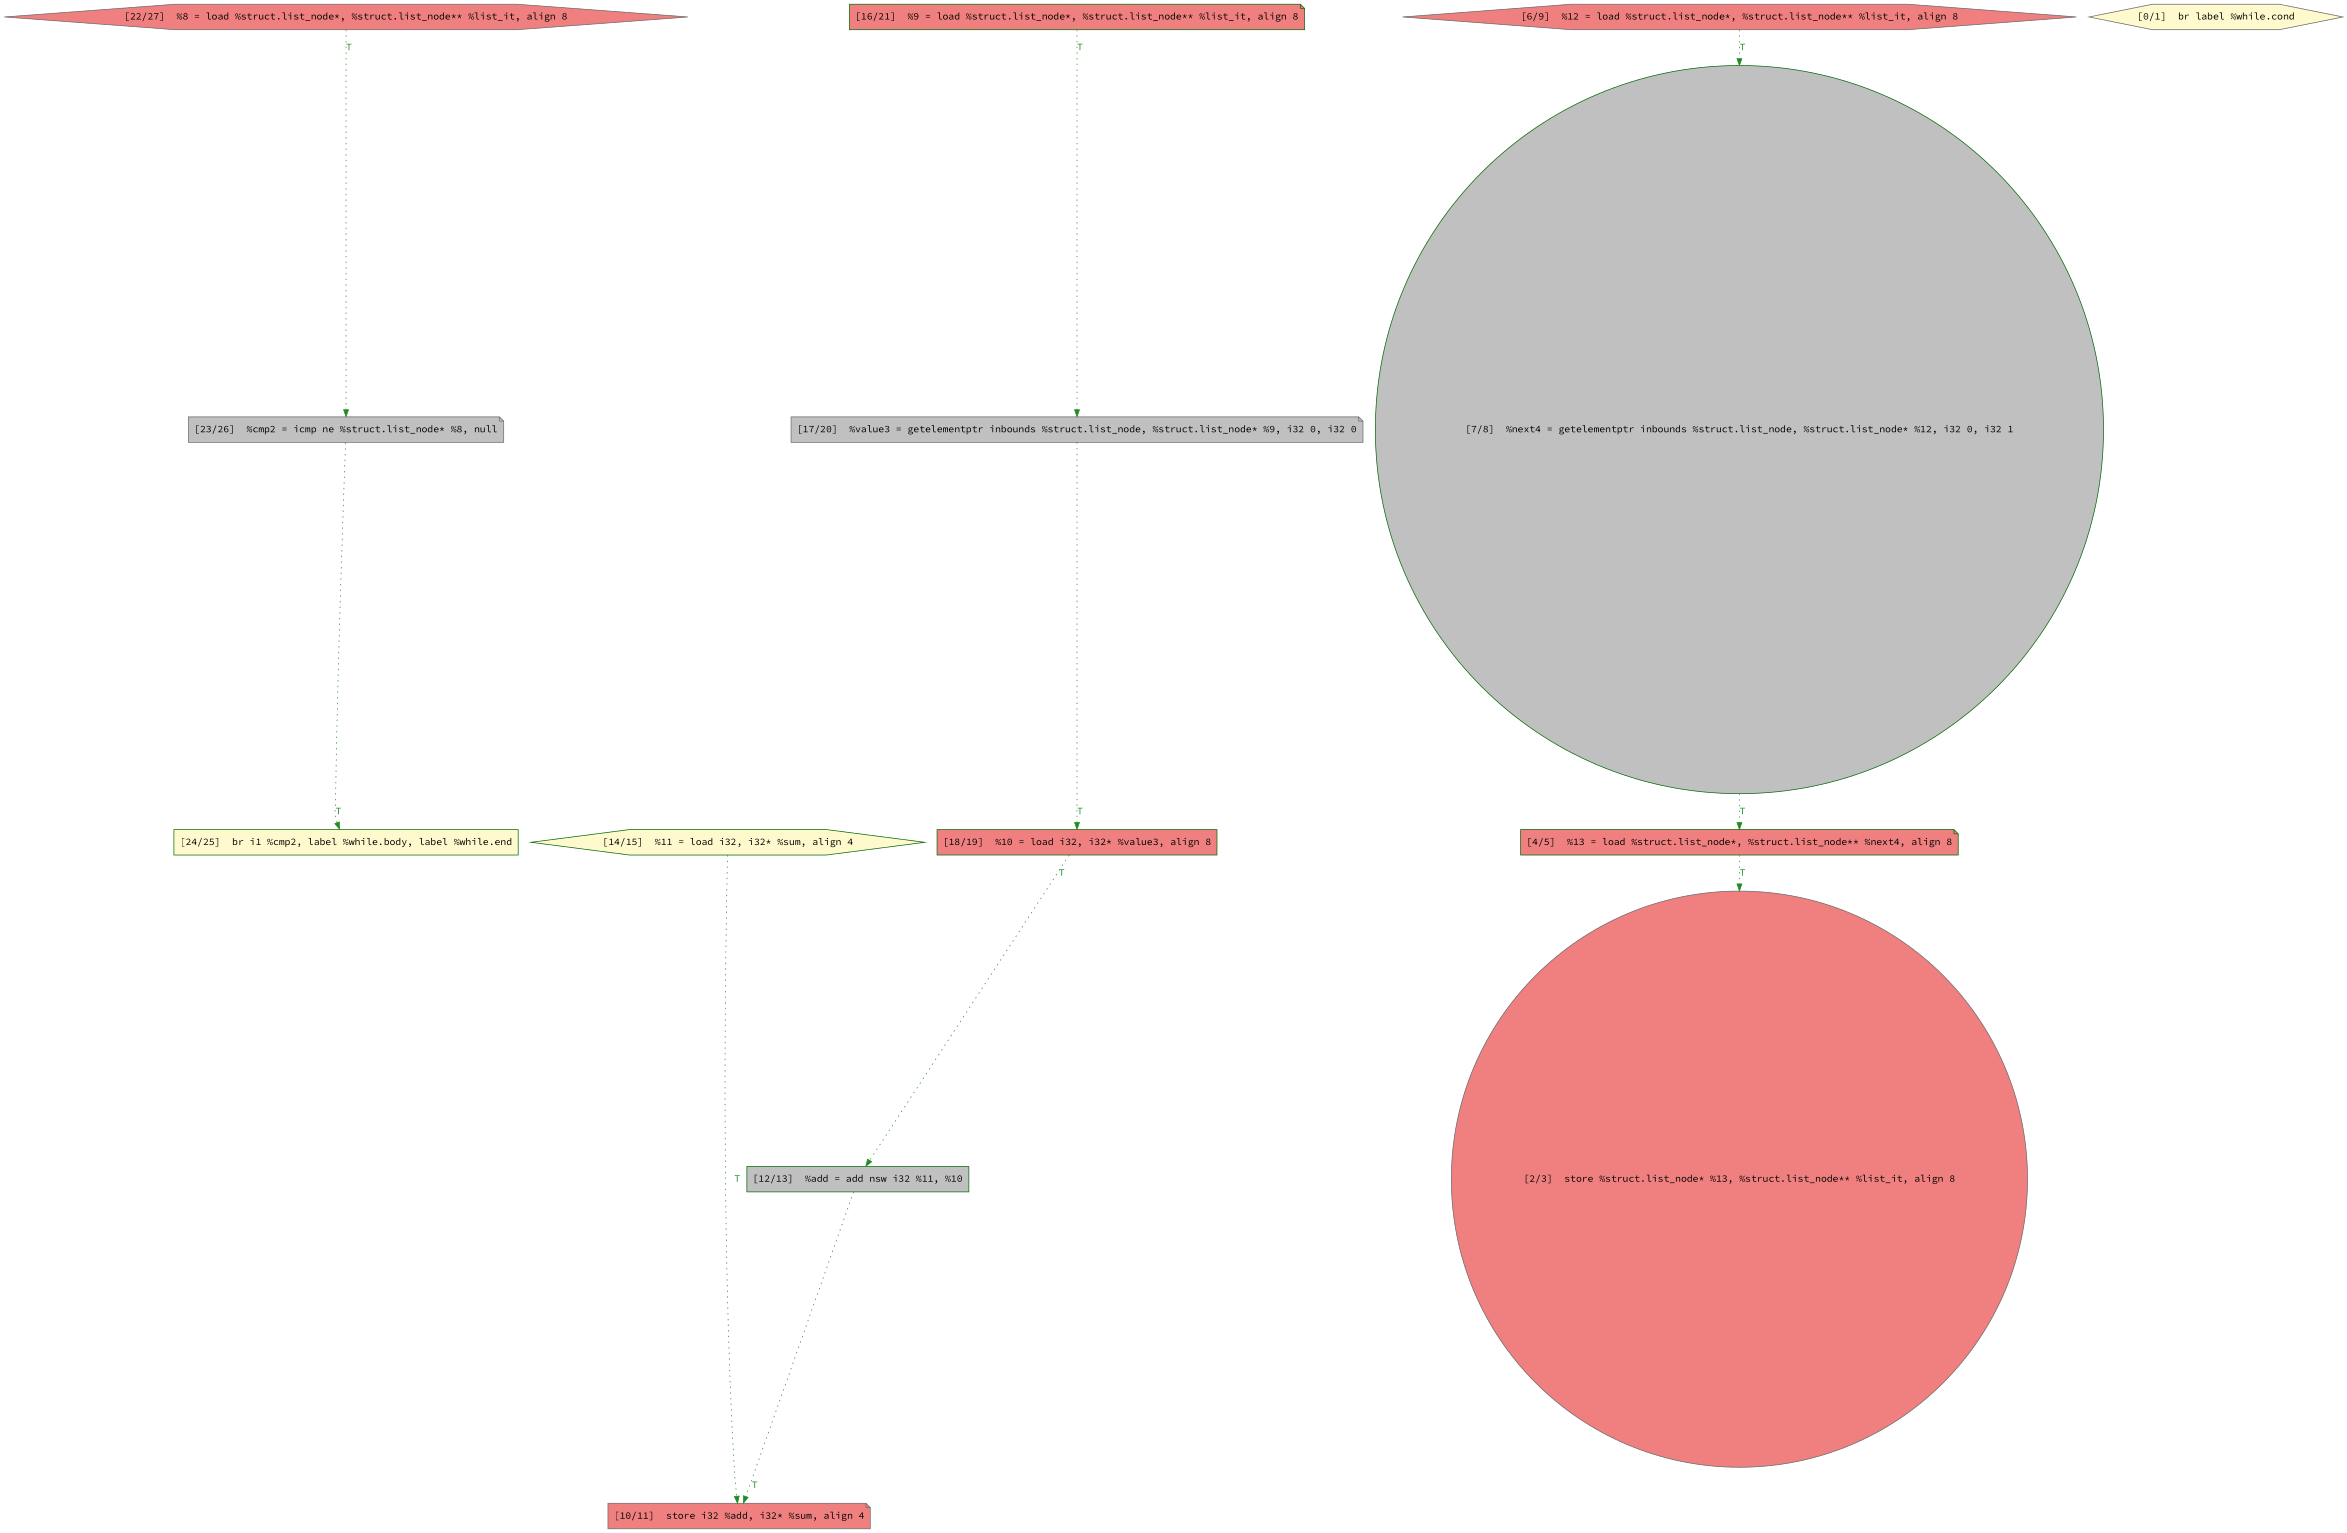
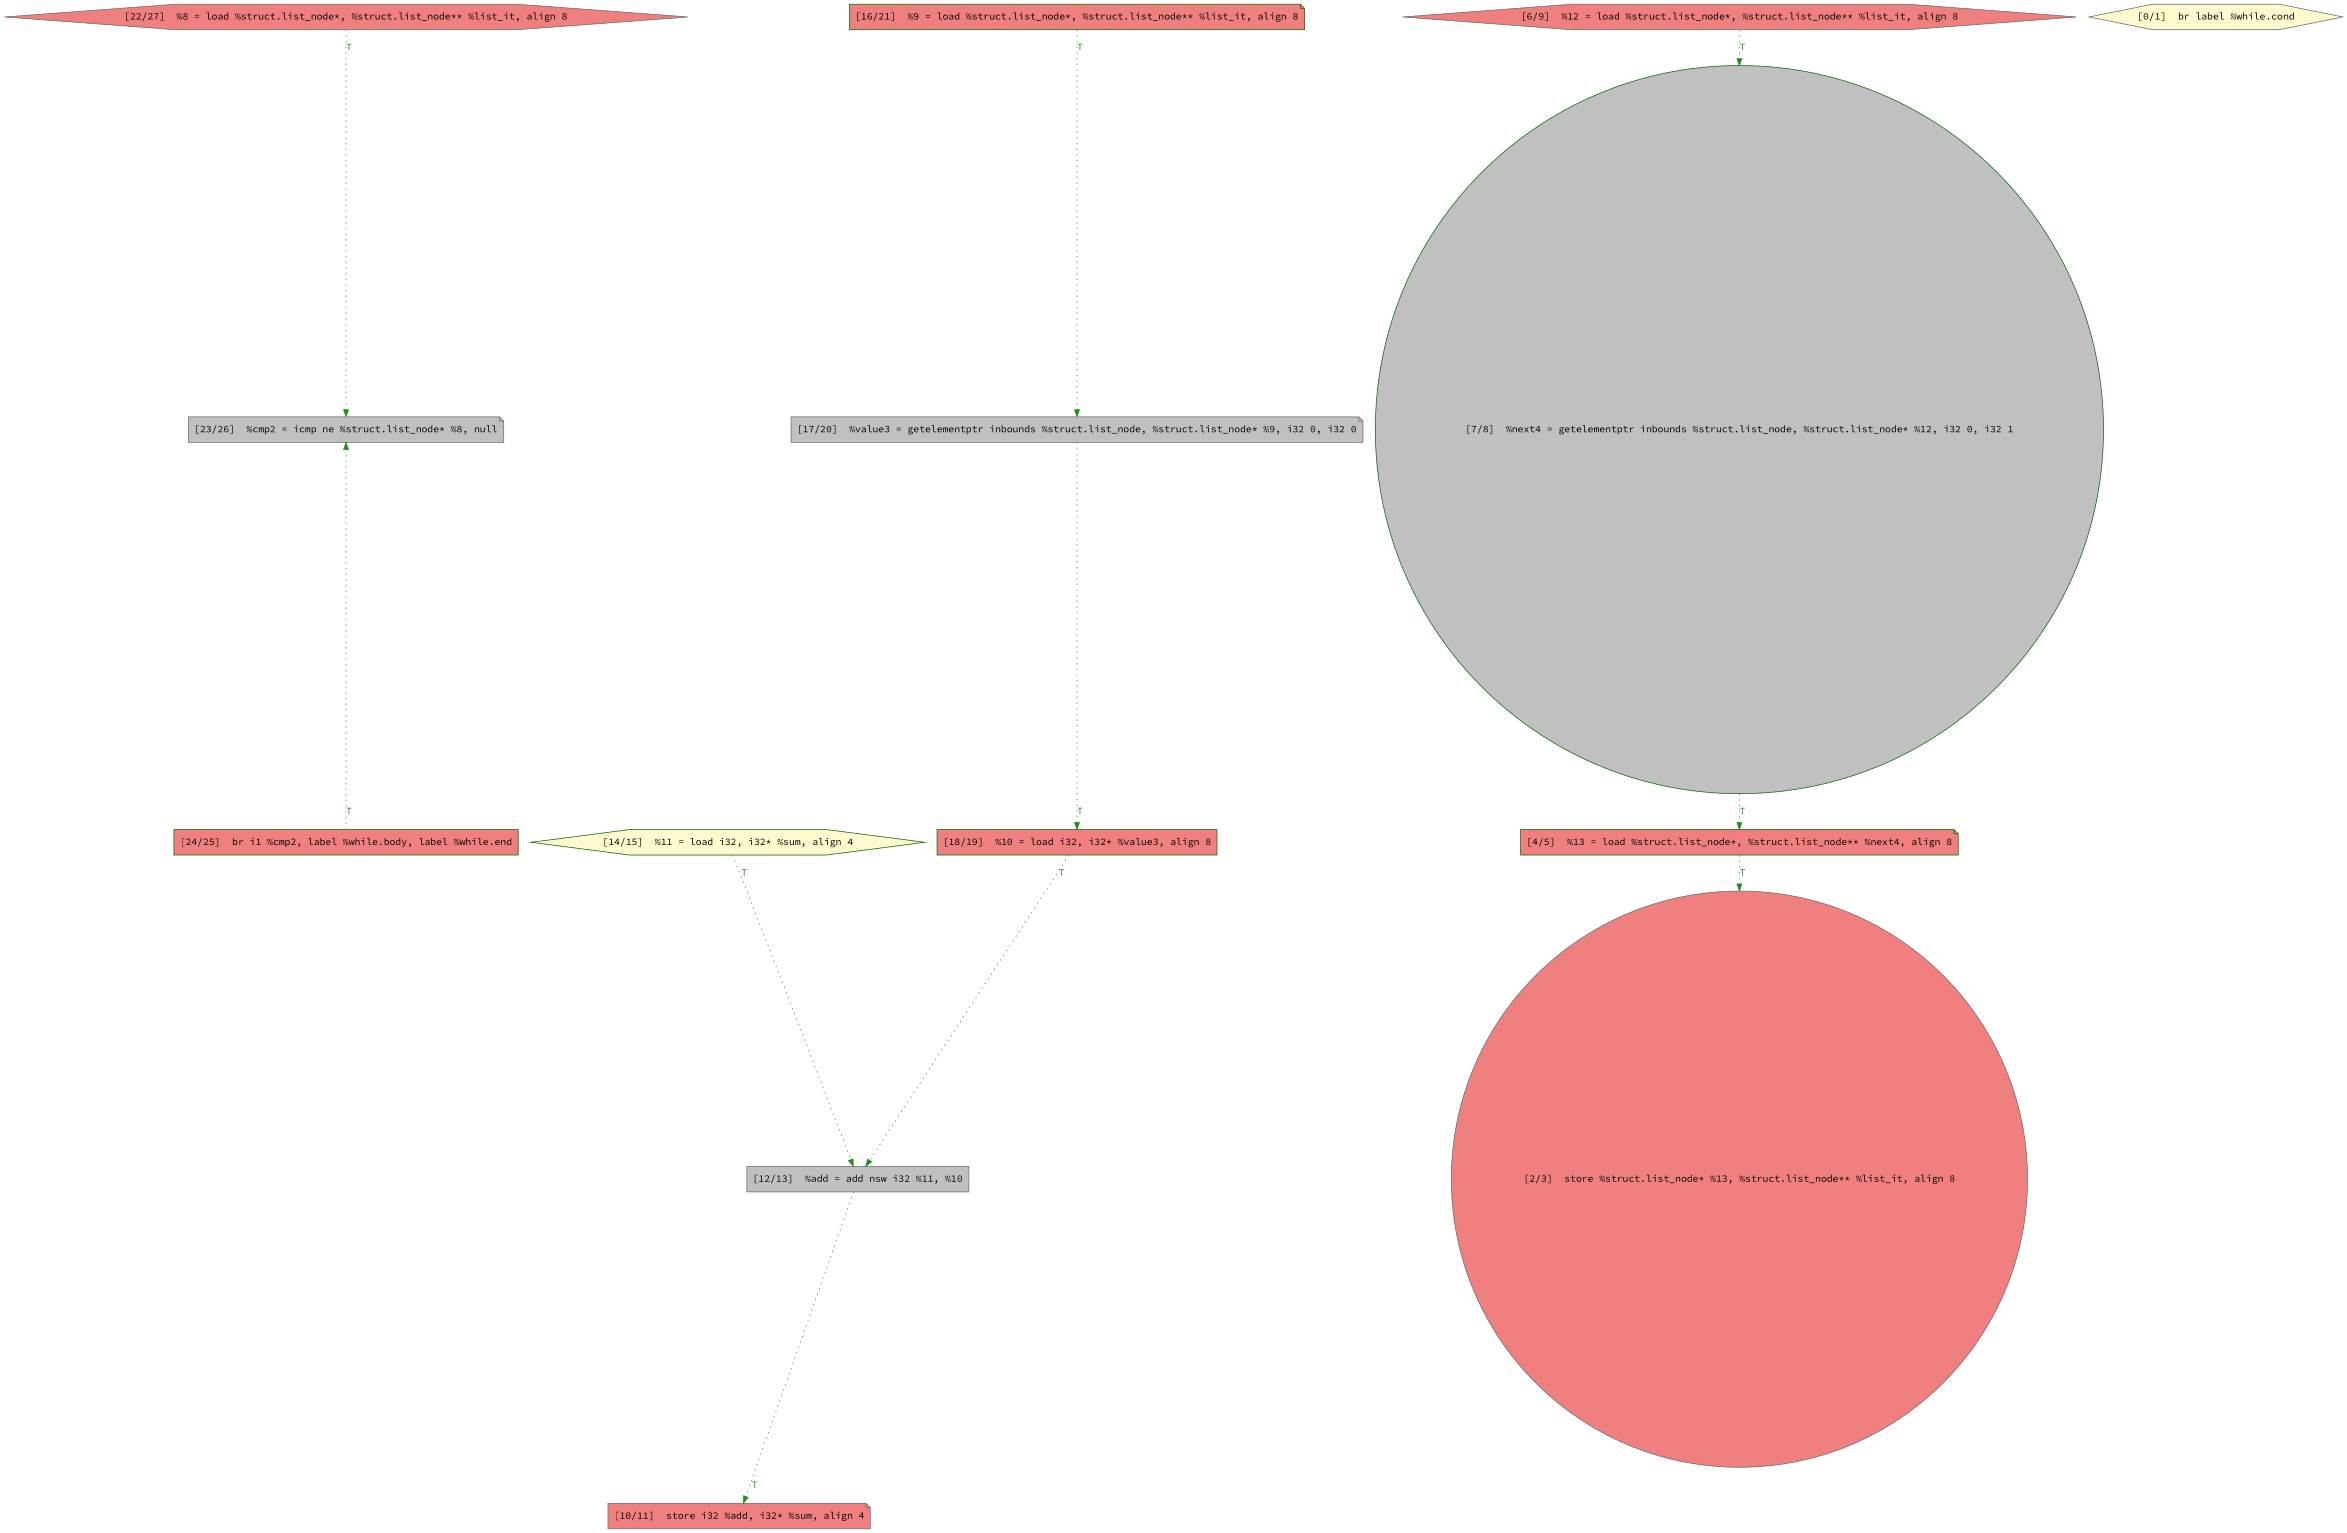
(339, 633) -> (346, 639)
(346, 842) -> (346, 842)
(726, 1176) -> (792, 1007)
(858, 1179) -> (858, 1179)
